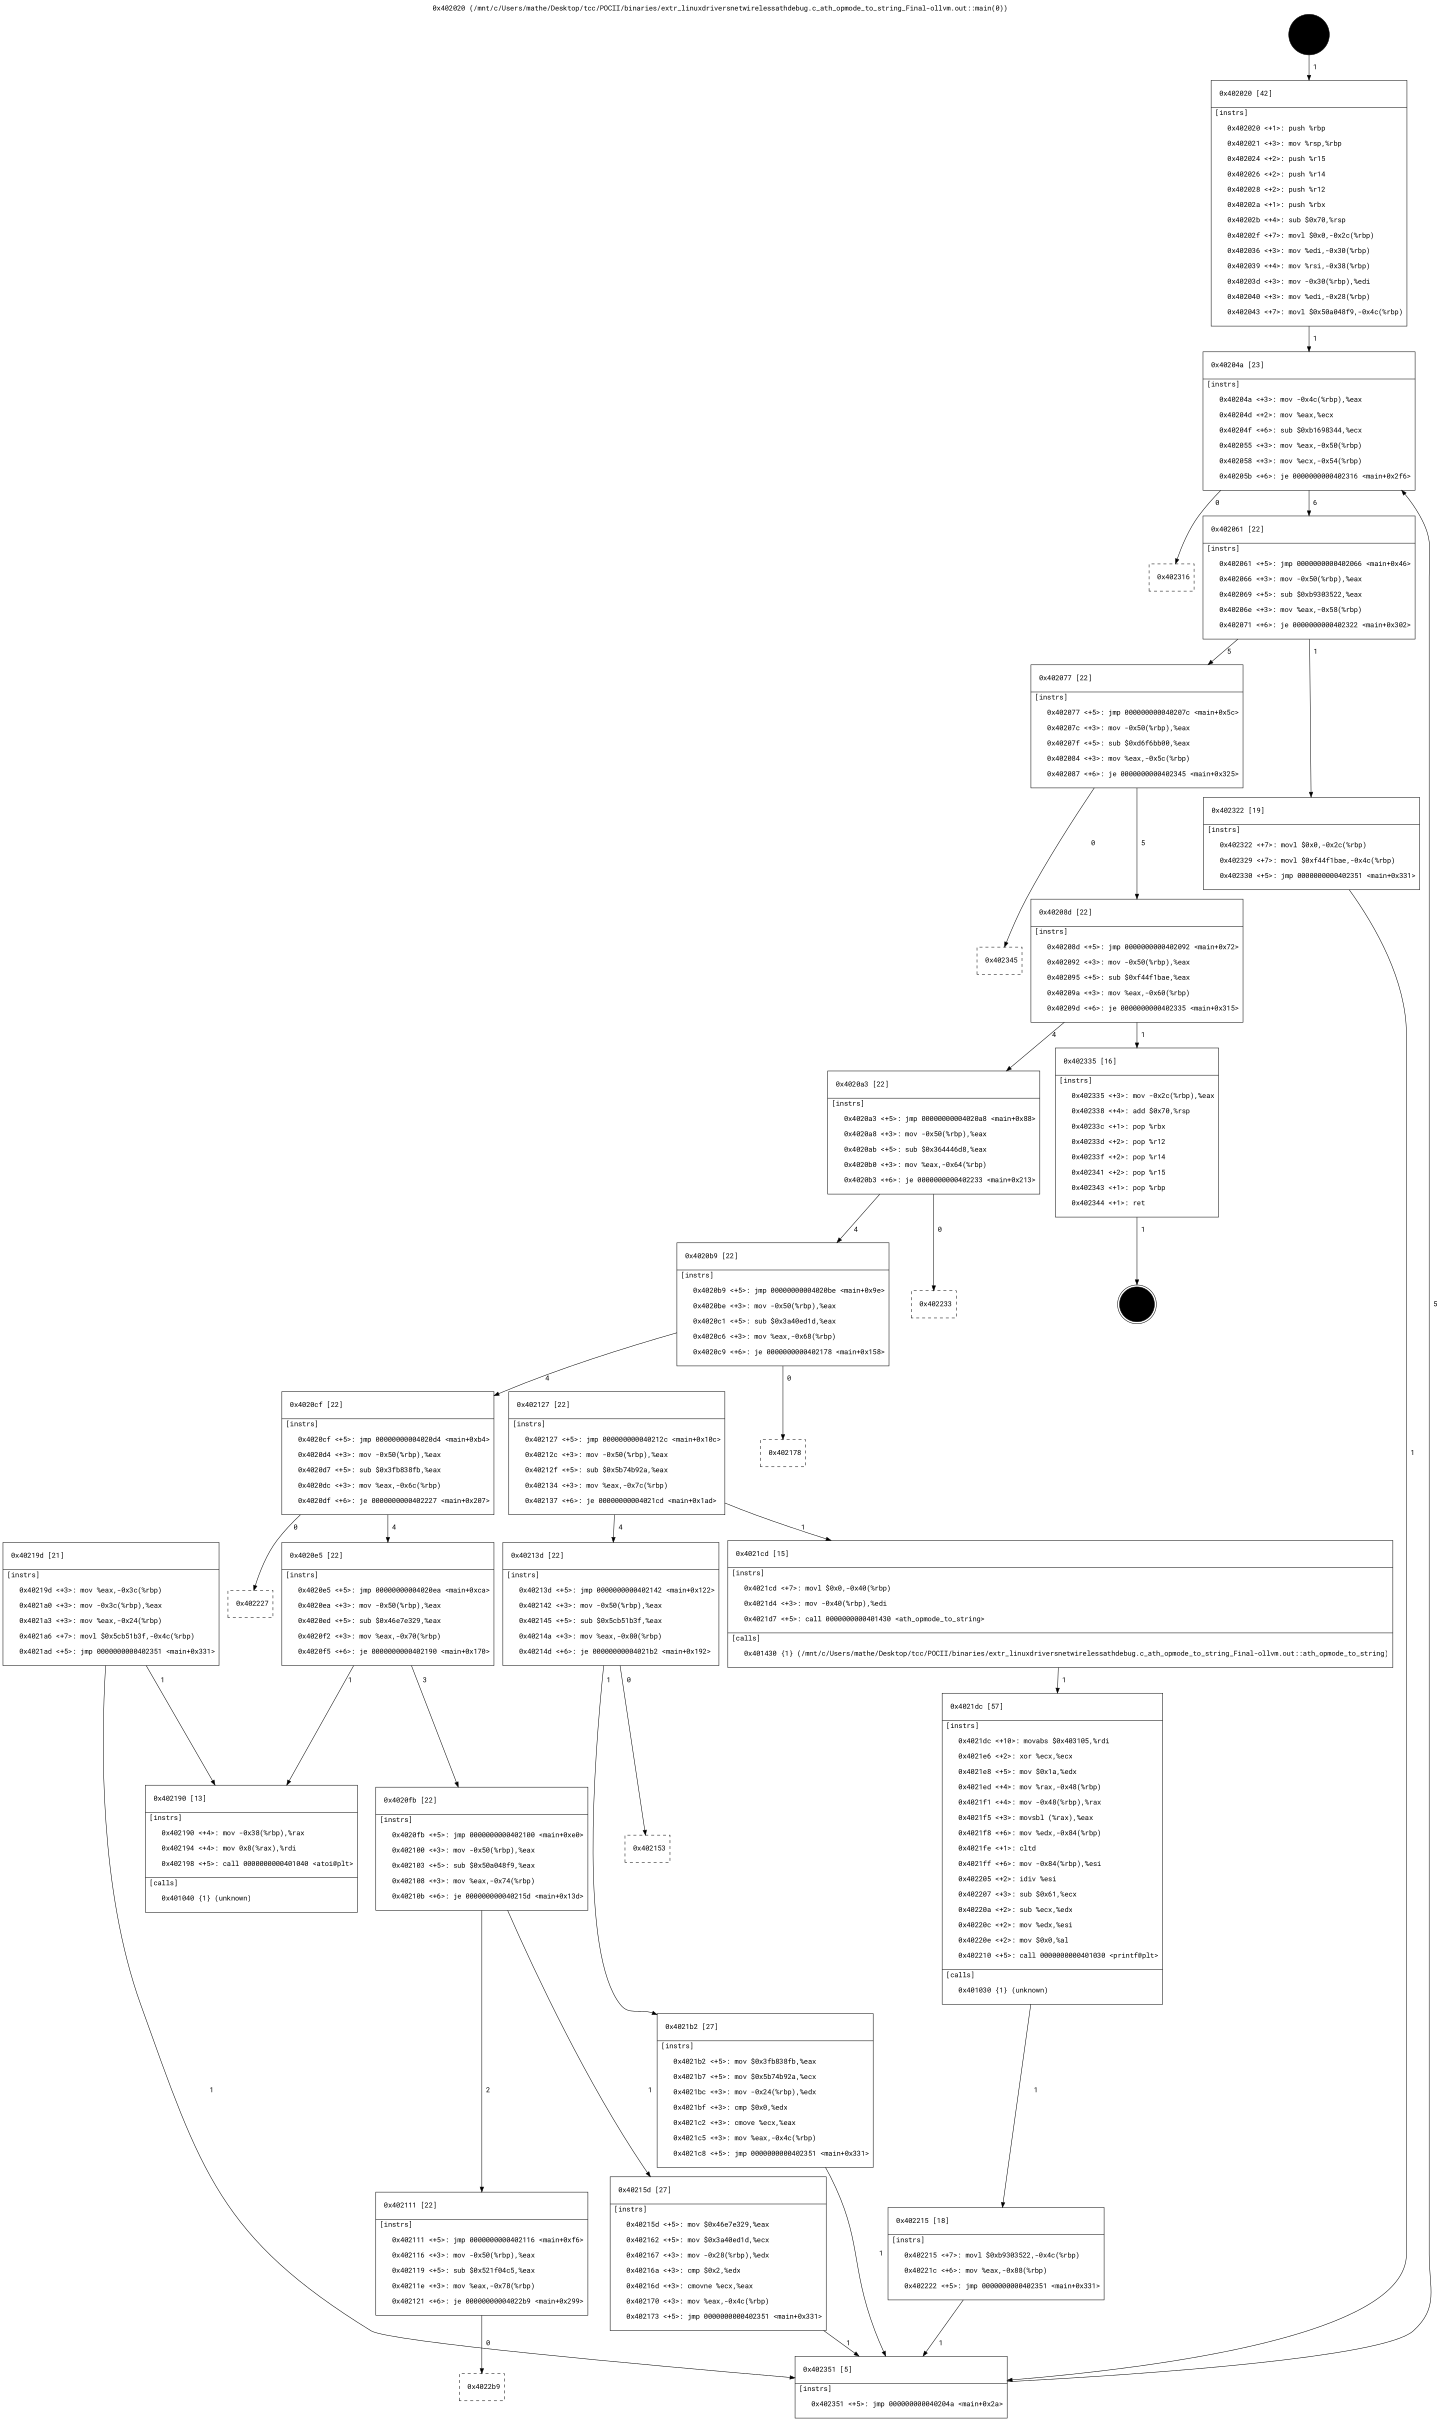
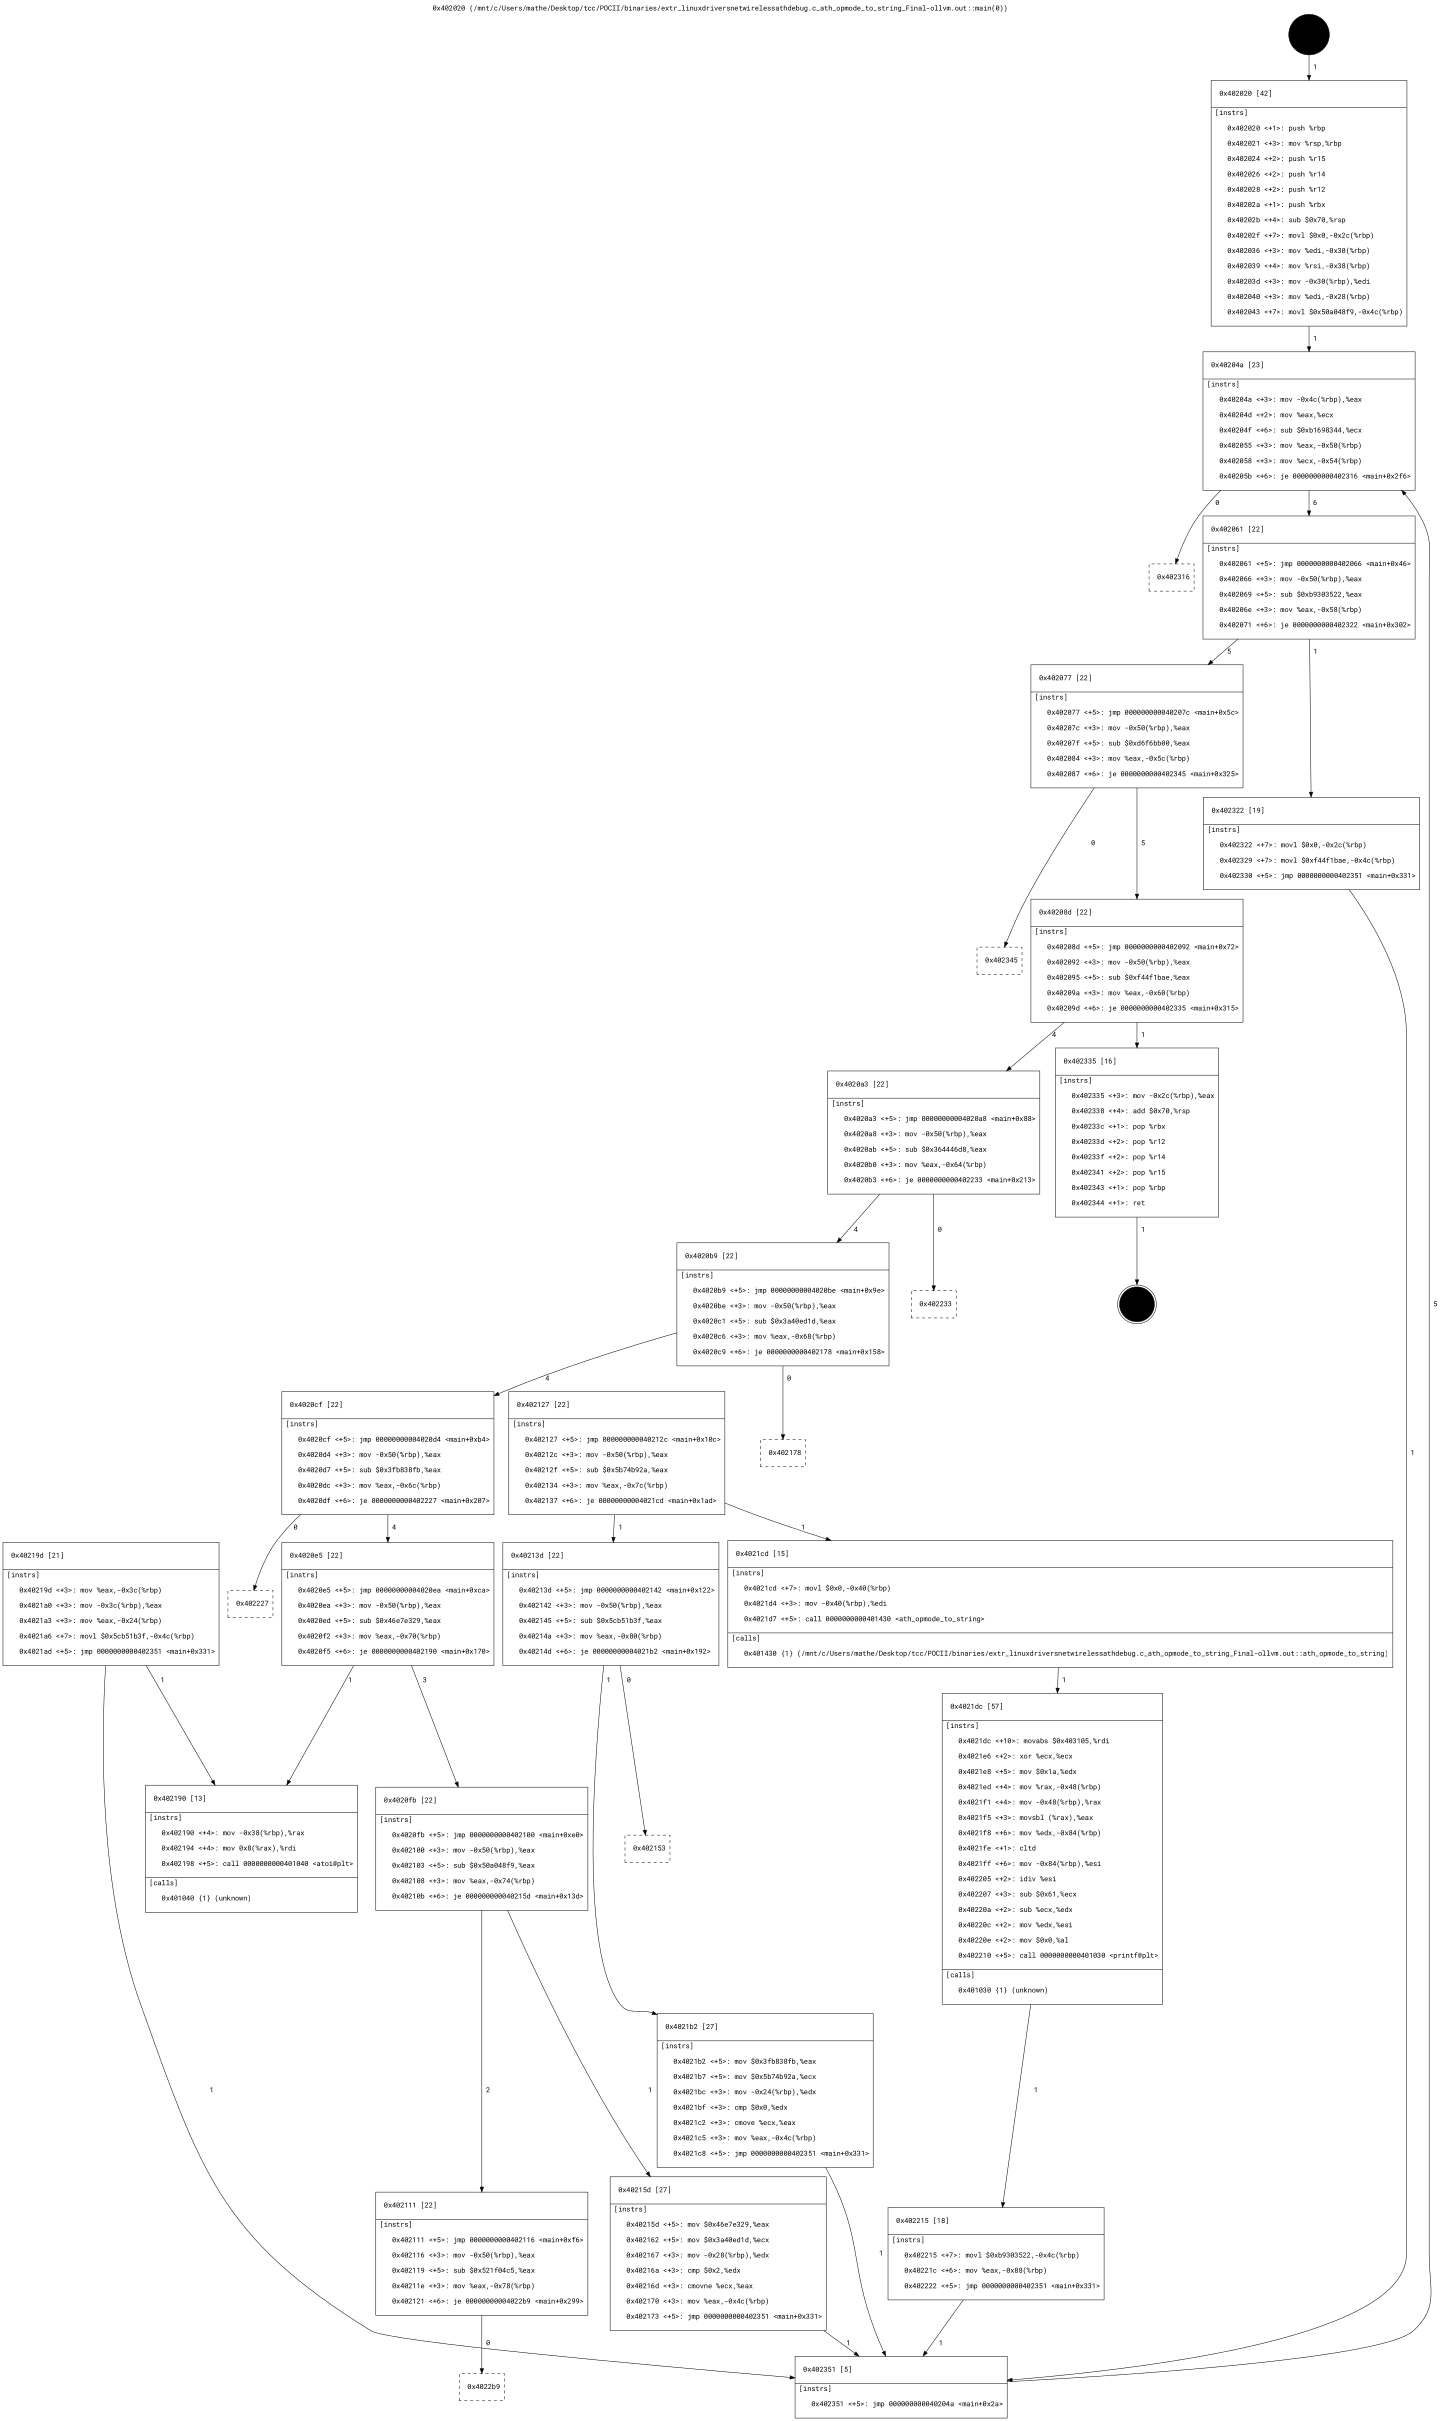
(619, 1528) -> (619, 1528)
